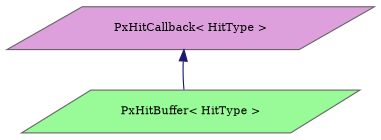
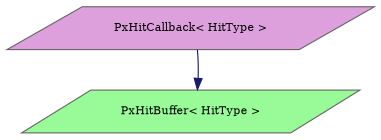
(183, 75) -> (198, 64)
